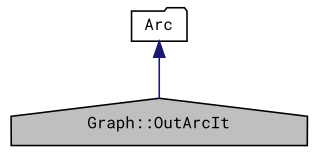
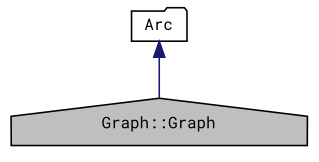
(159, 124) -> (159, 124)
